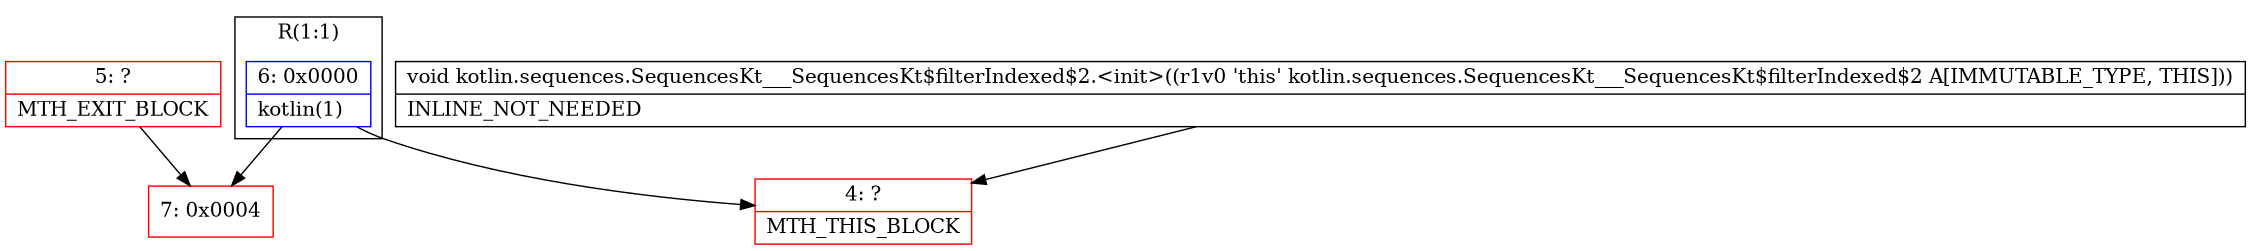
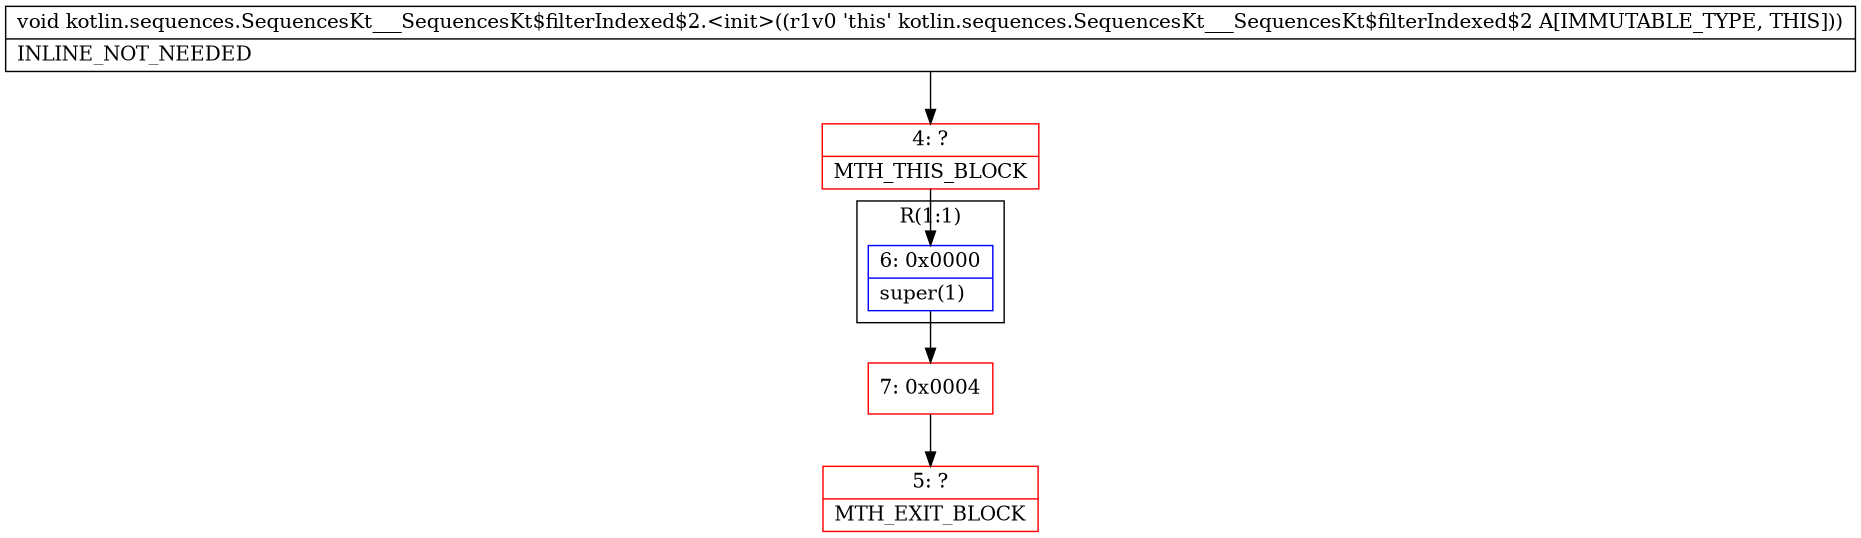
(301, 110) -> (923, 294)
(160, 151) -> (931, 433)
(546, 180) -> (931, 210)
